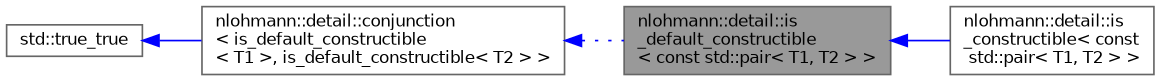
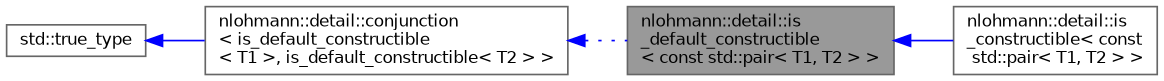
(74, 41) -> (76, 41)
